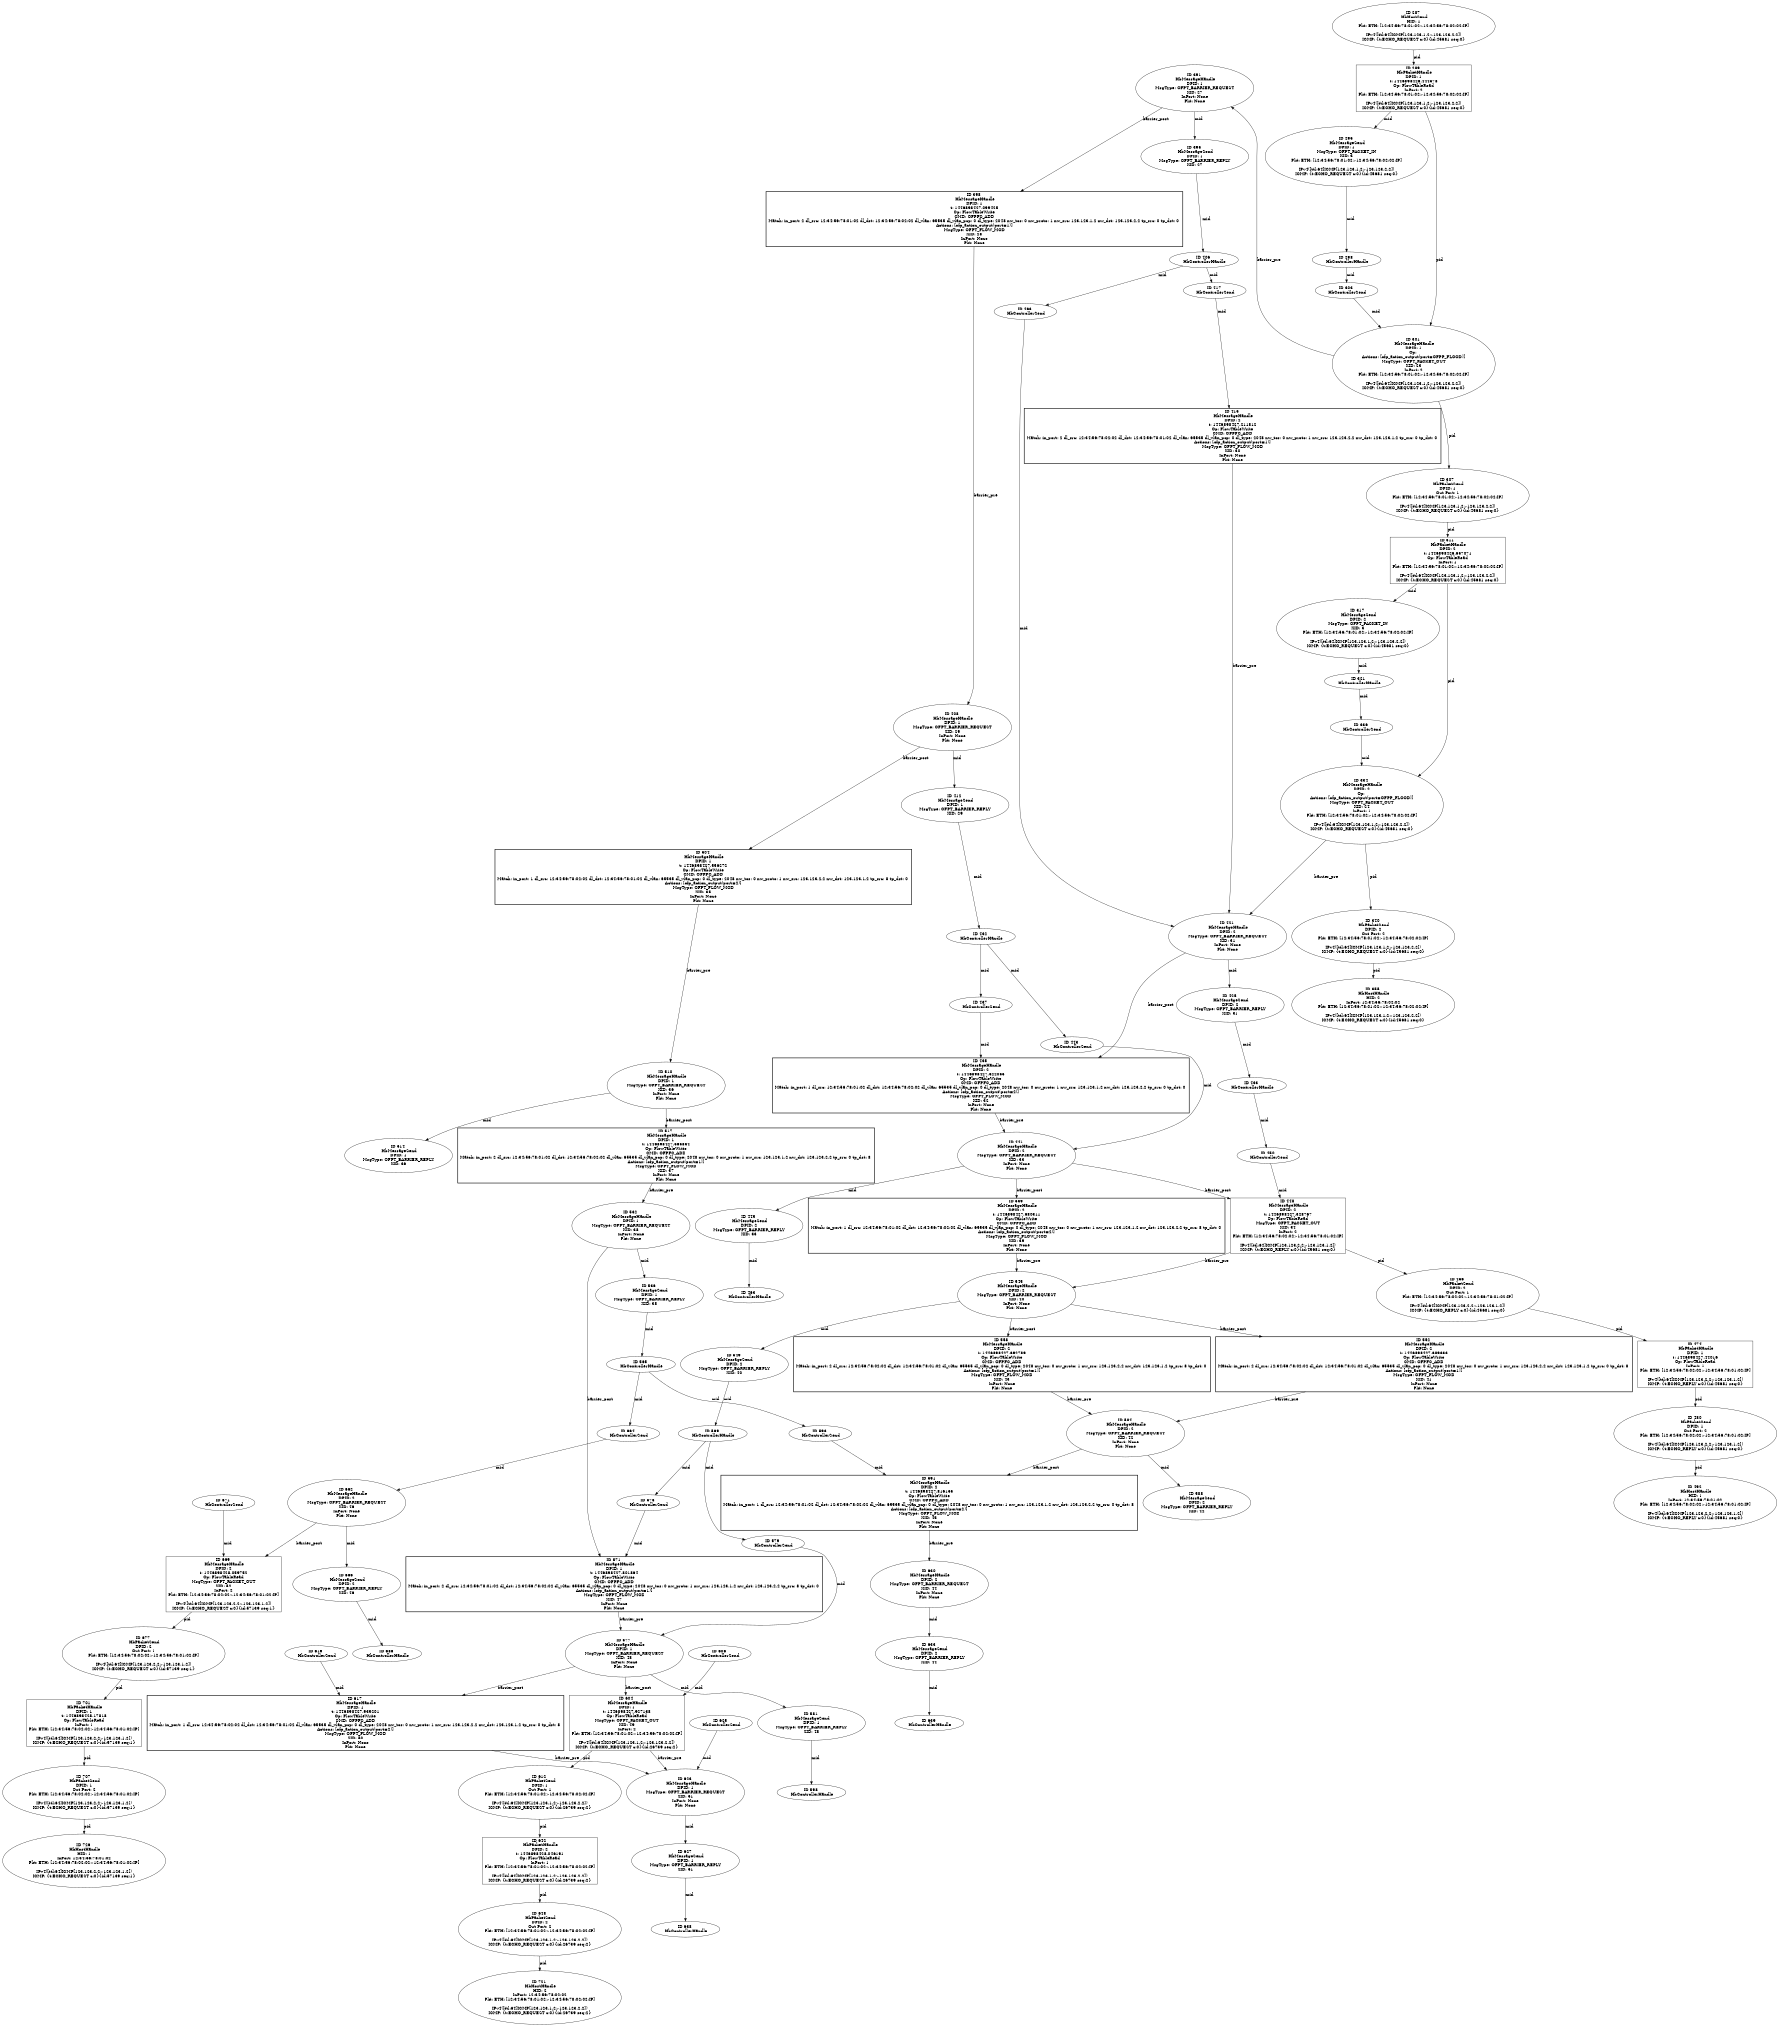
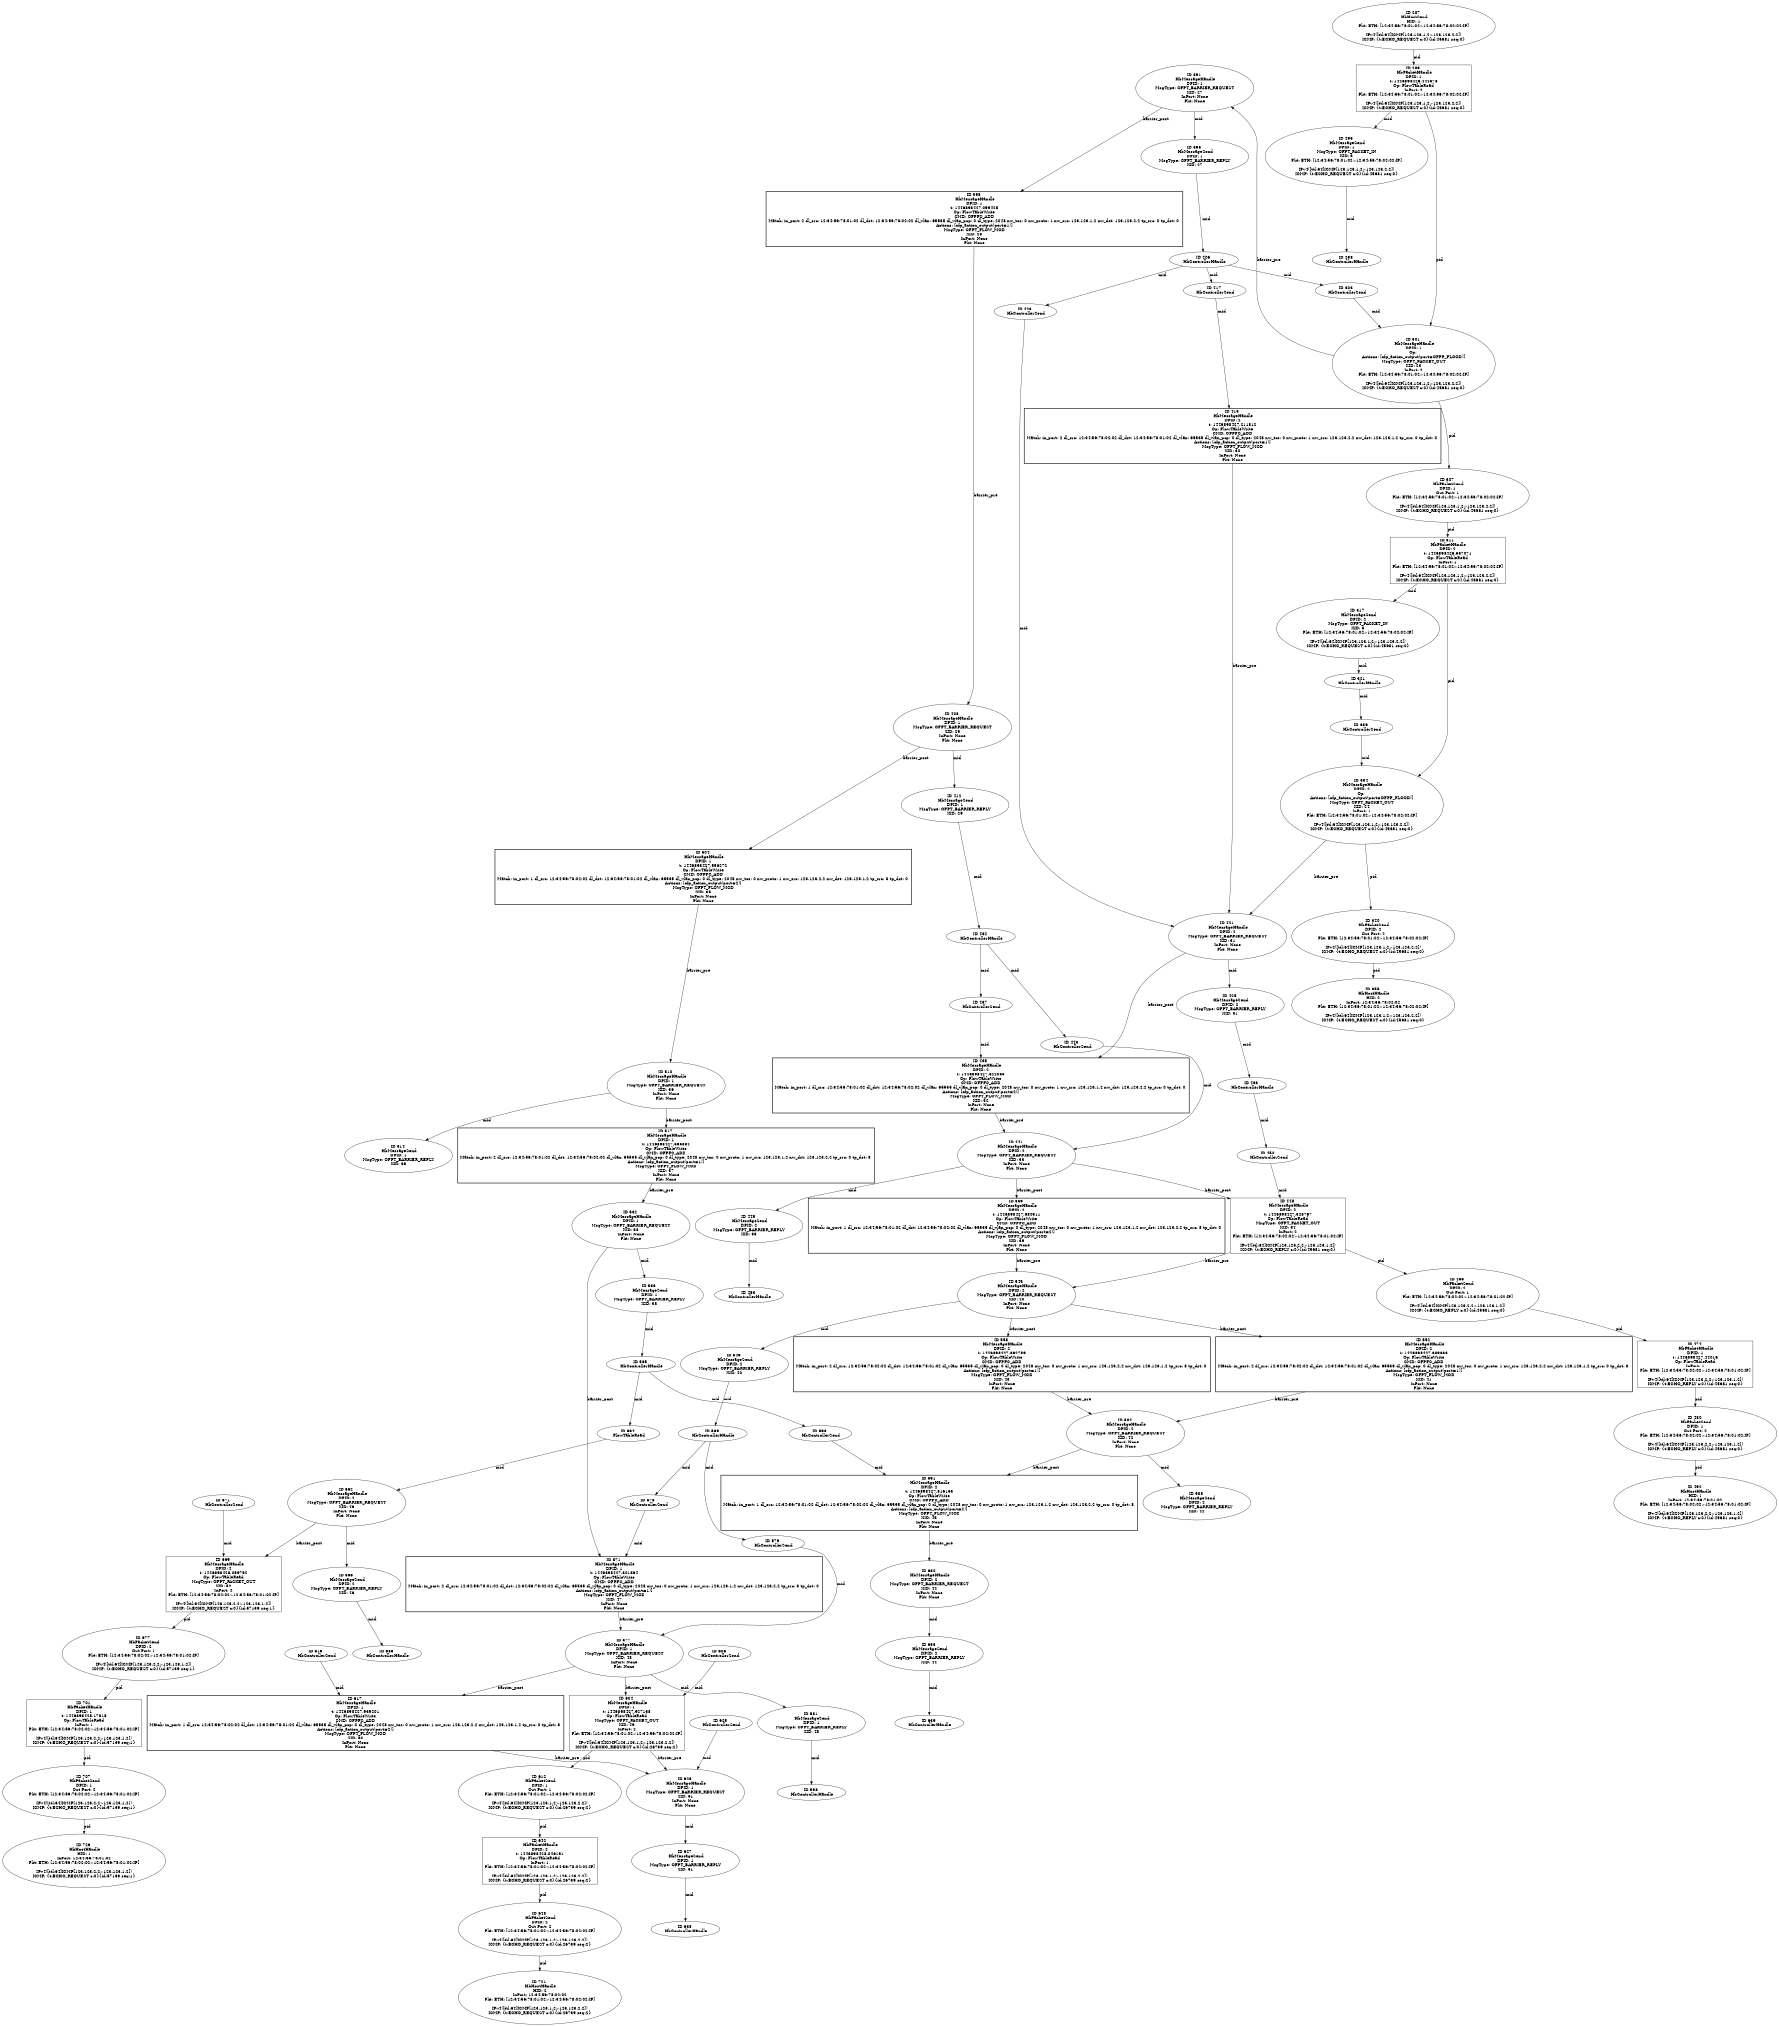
(1347, 274) -> (1274, 275)
(1025, 312) -> (1025, 312)
(628, 1434) -> (628, 1434)
